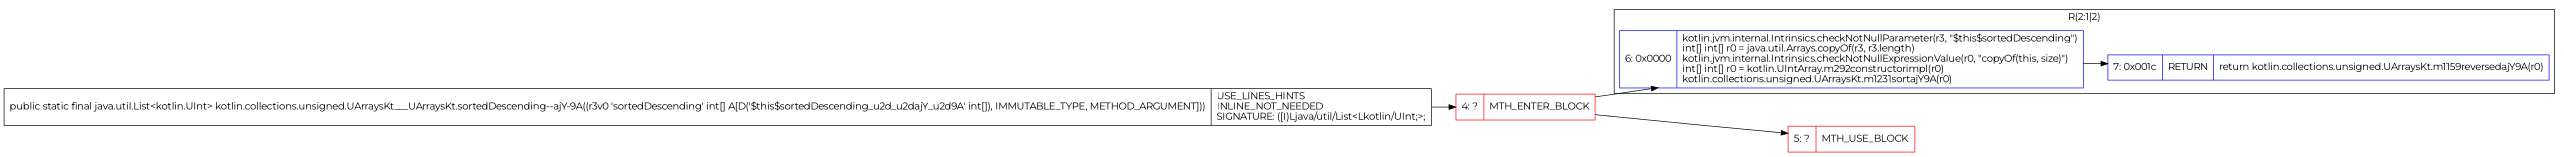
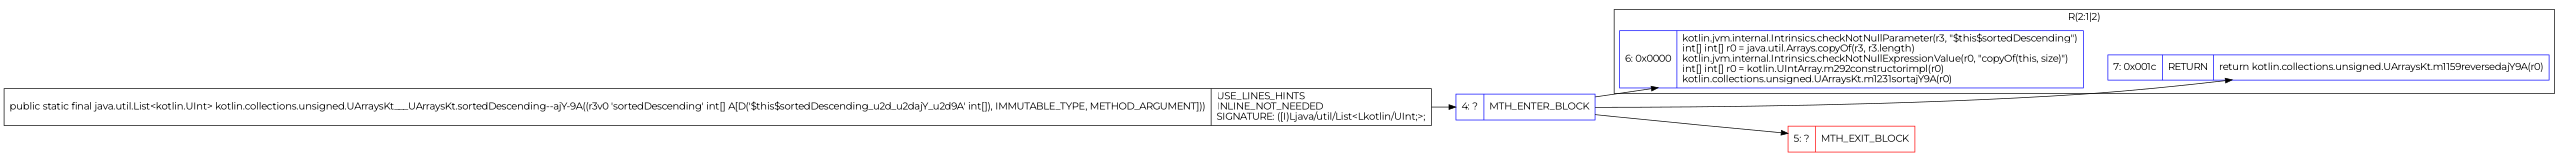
(2092, 63) -> (1911, 102)
(1526, 107) -> (1526, 107)
(1865, 139) -> (1865, 139)
